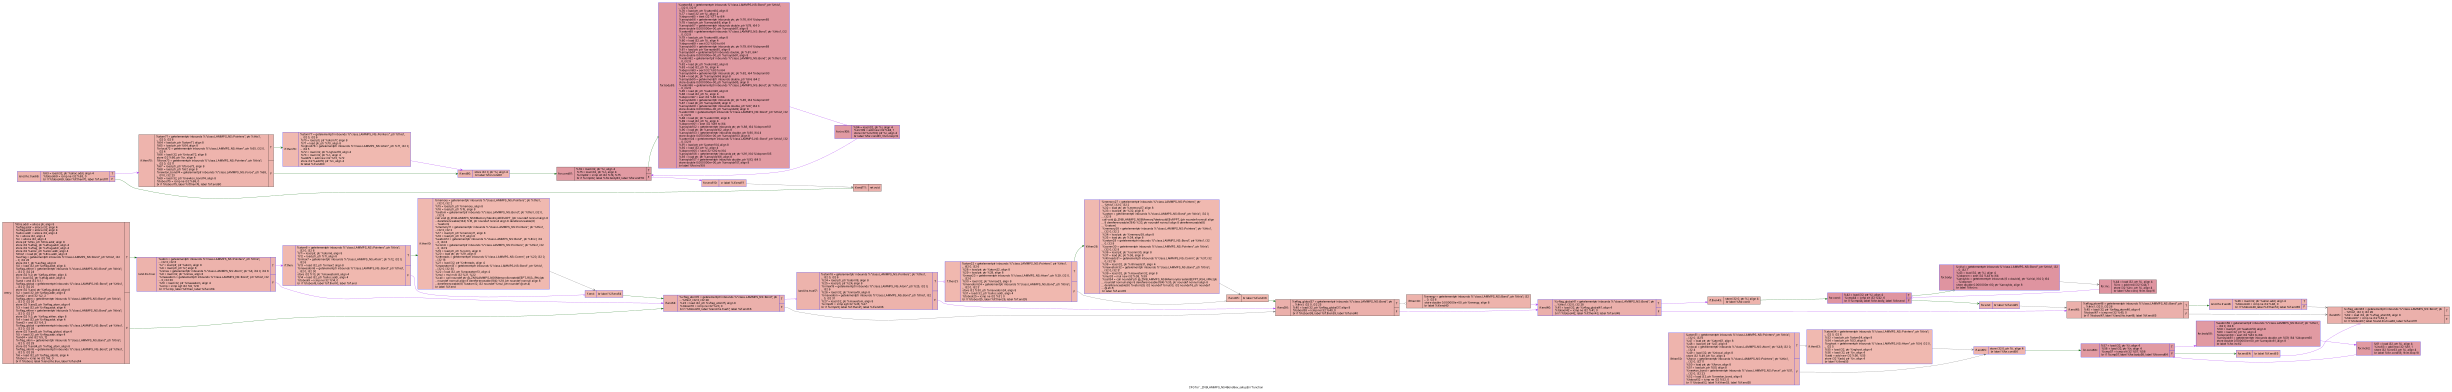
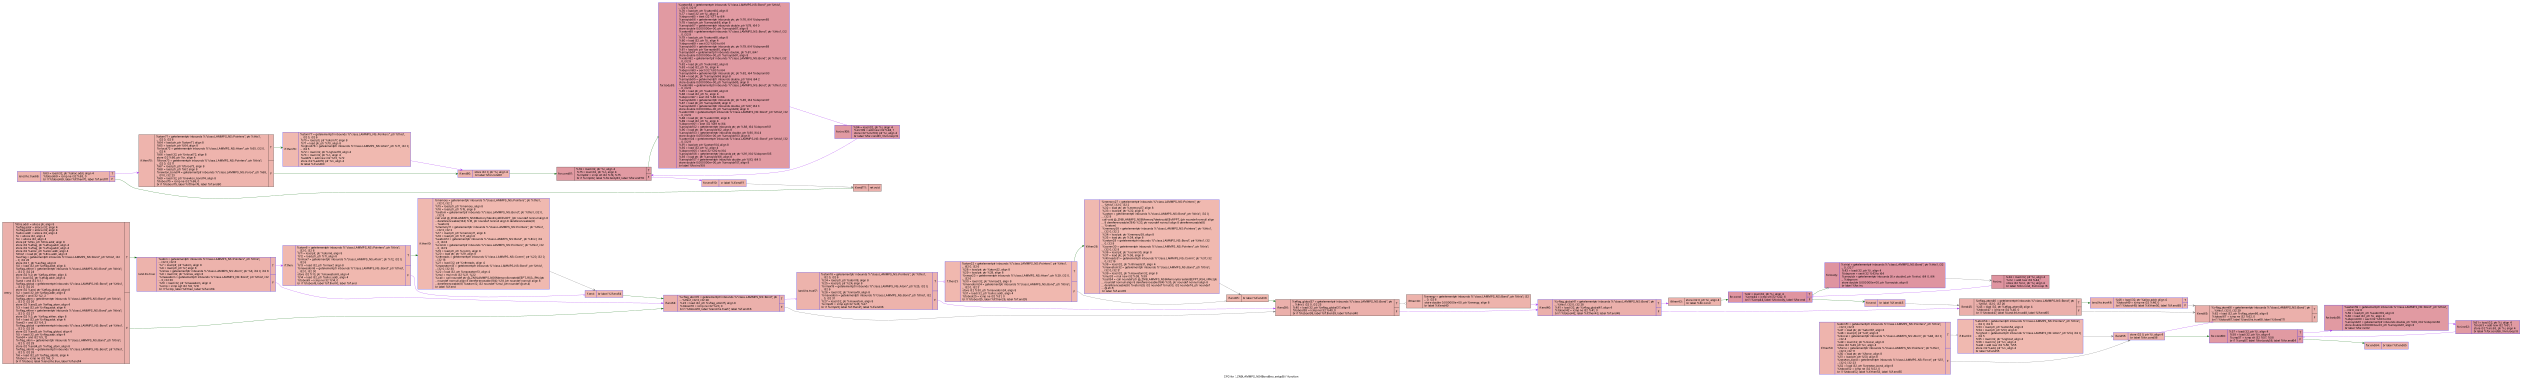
(2322, 347) -> (2185, 327)
